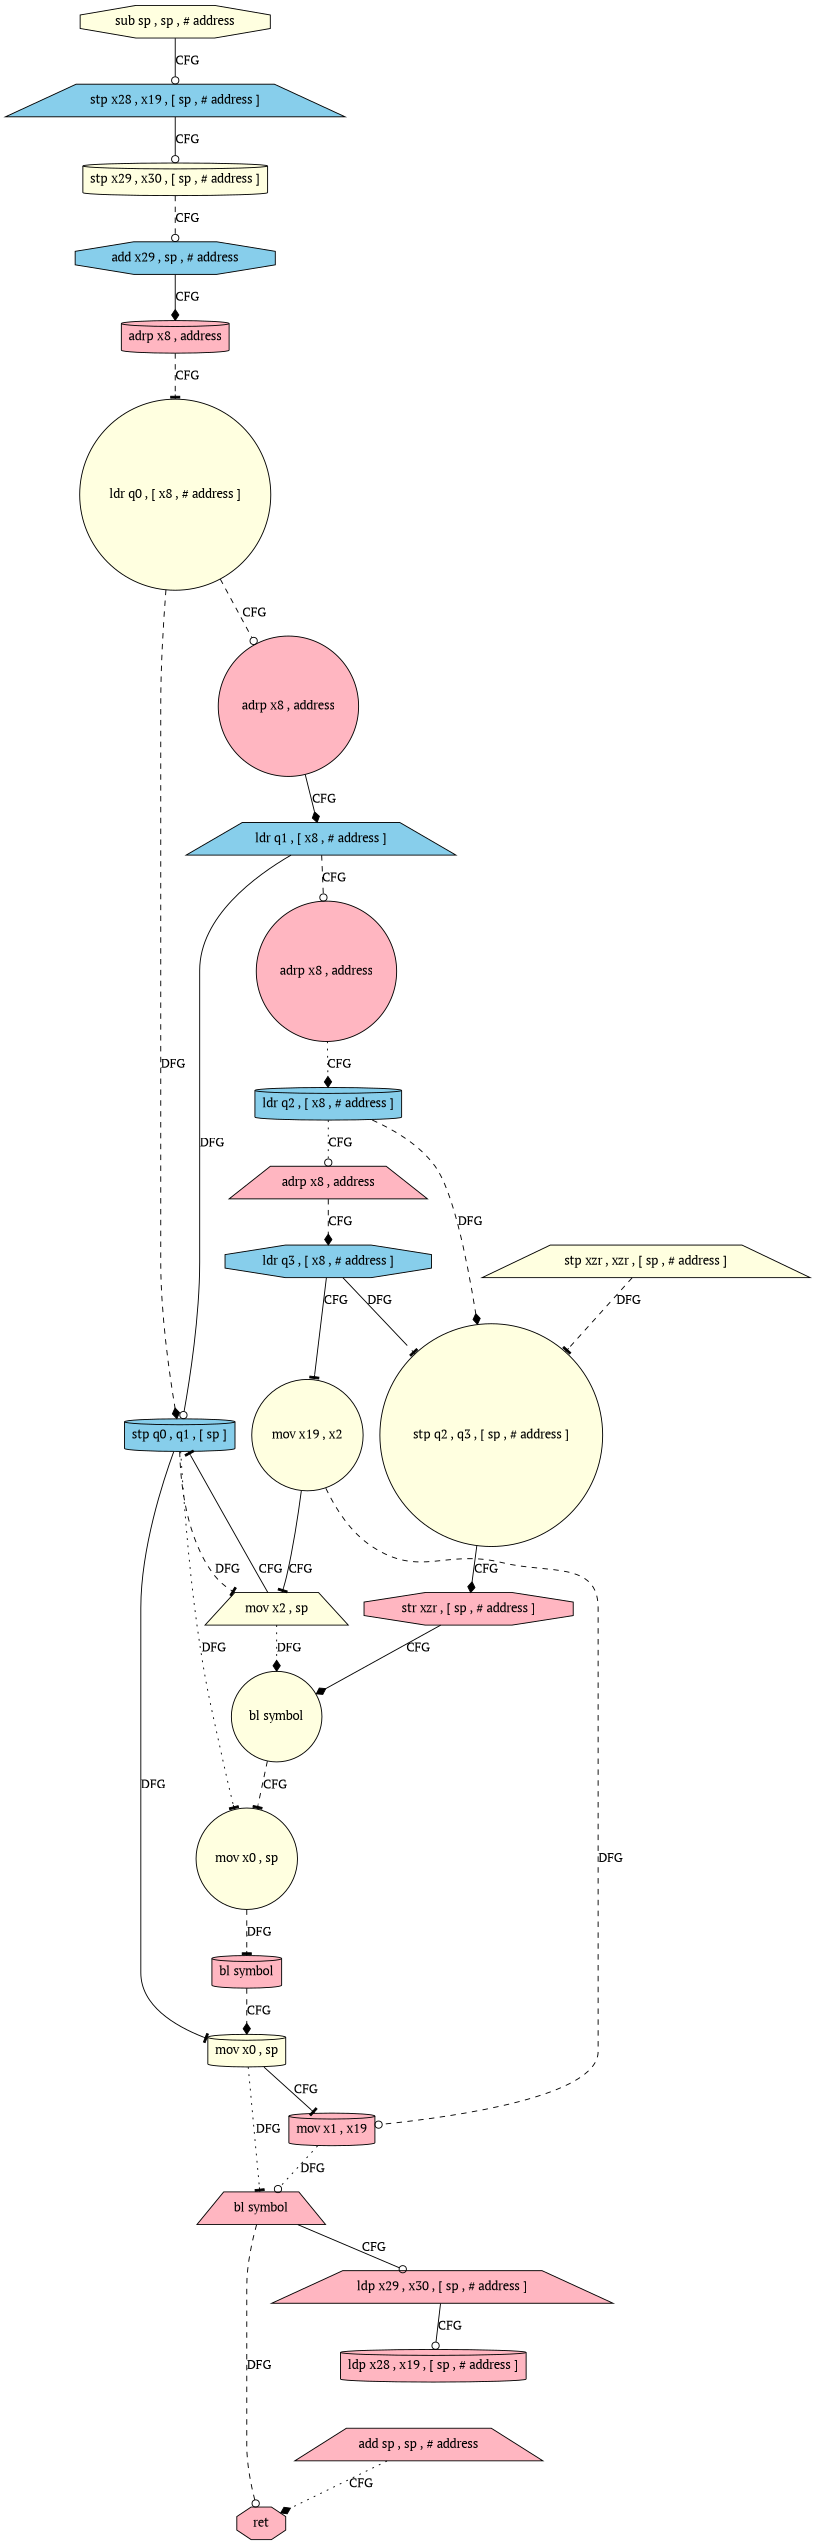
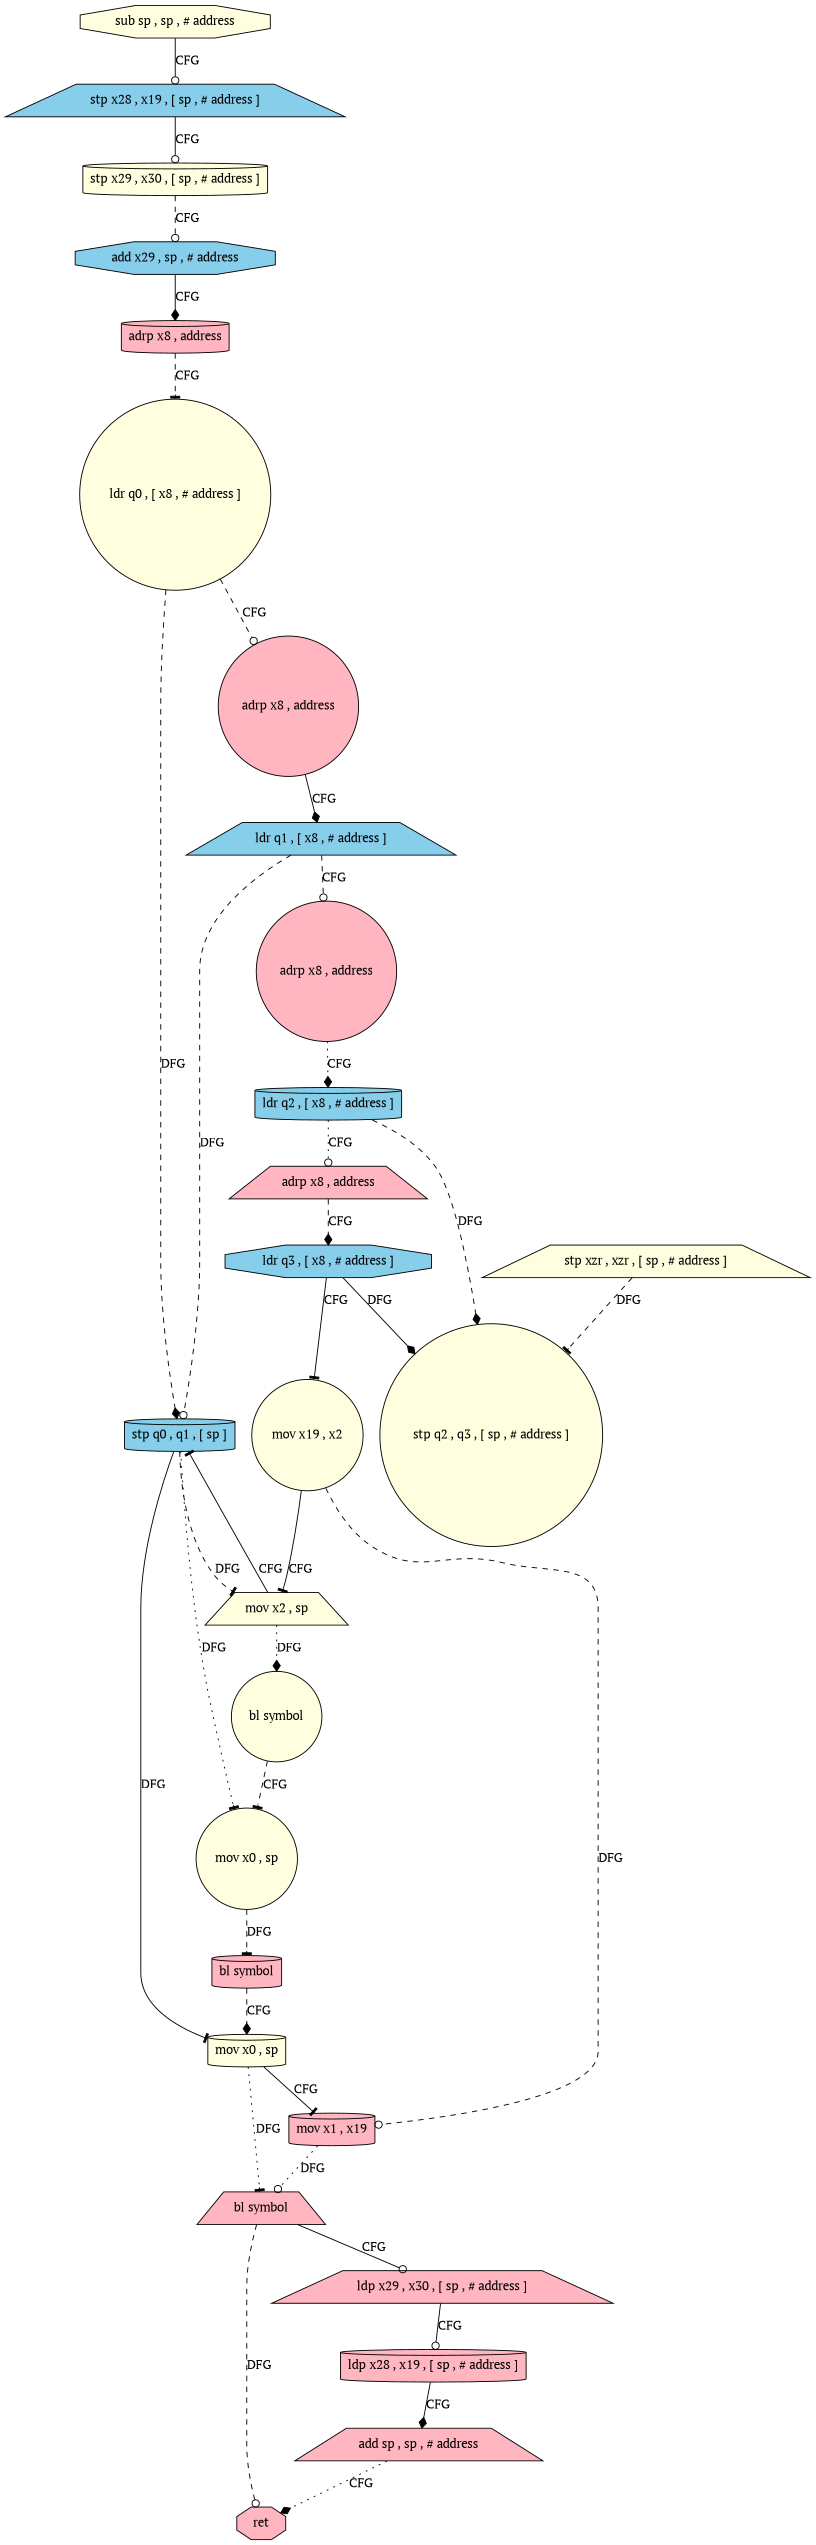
(200, 1115) -> (200, 1115)
(375, 1312) -> (375, 1312)
(469, 1609) -> none
none -> (427, 2400)
